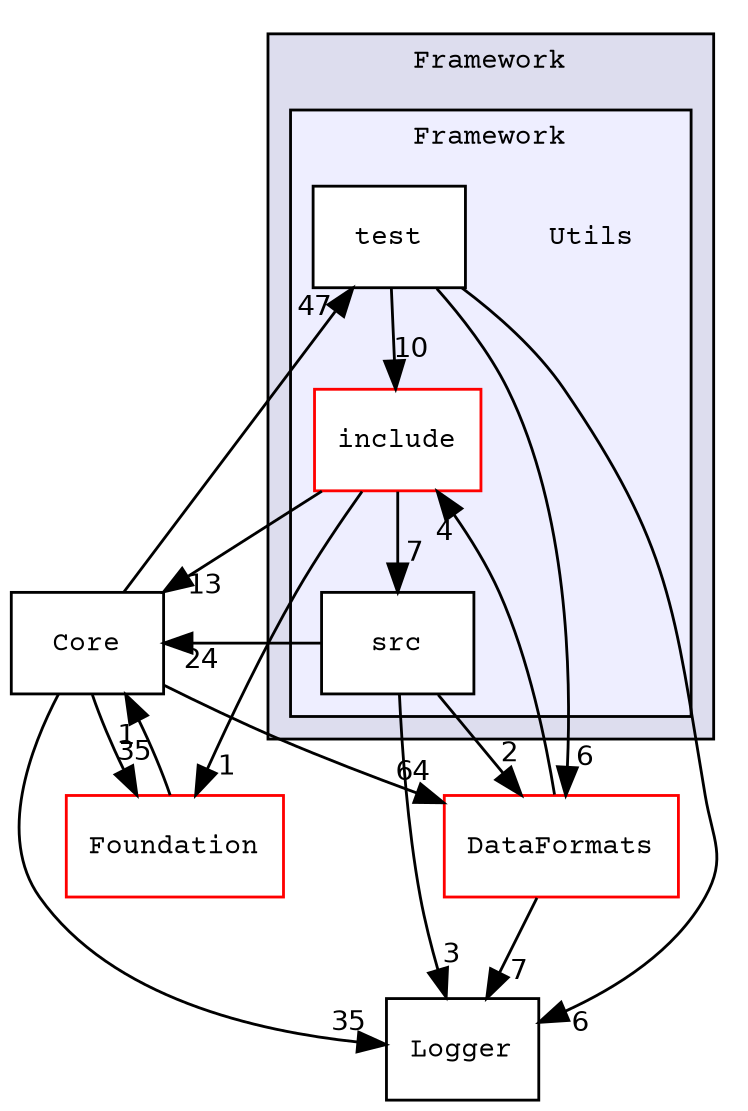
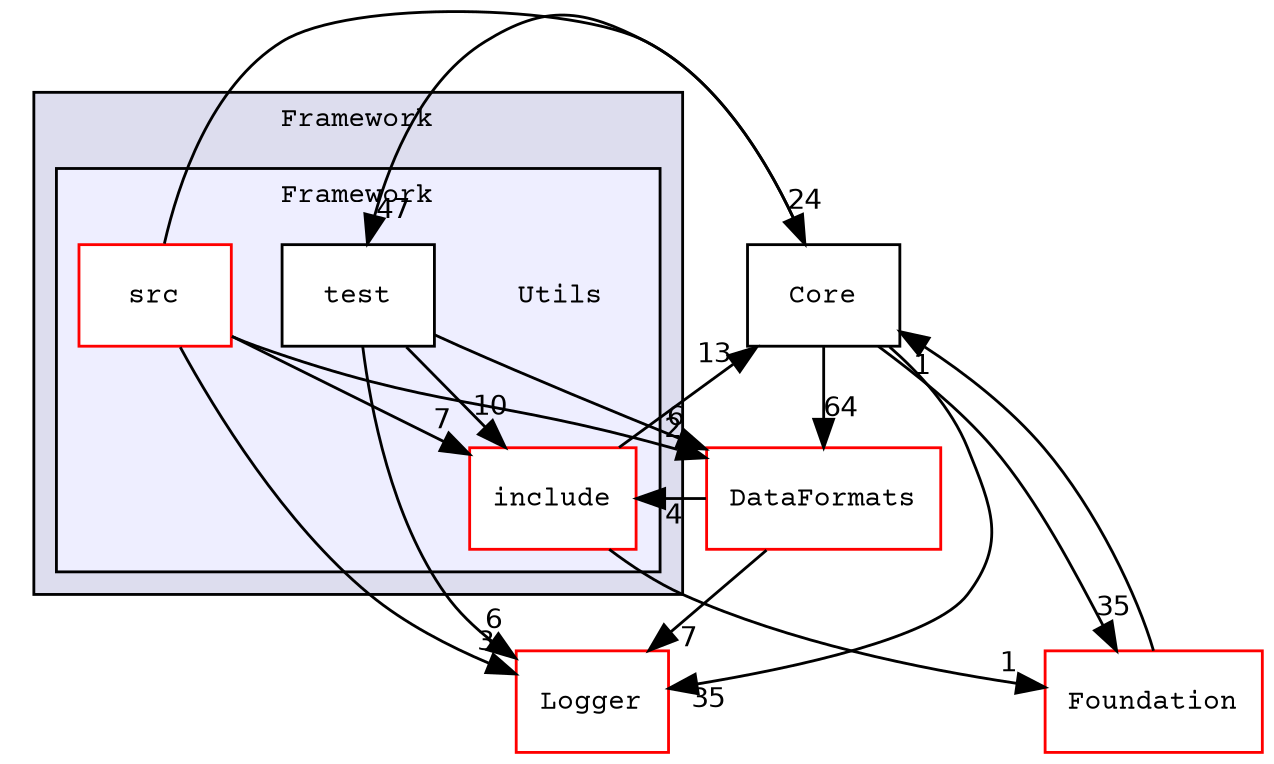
(398, 528) -> (343, 392)
(398, 643) -> (155, 295)
(463, 1049) -> (592, 702)
